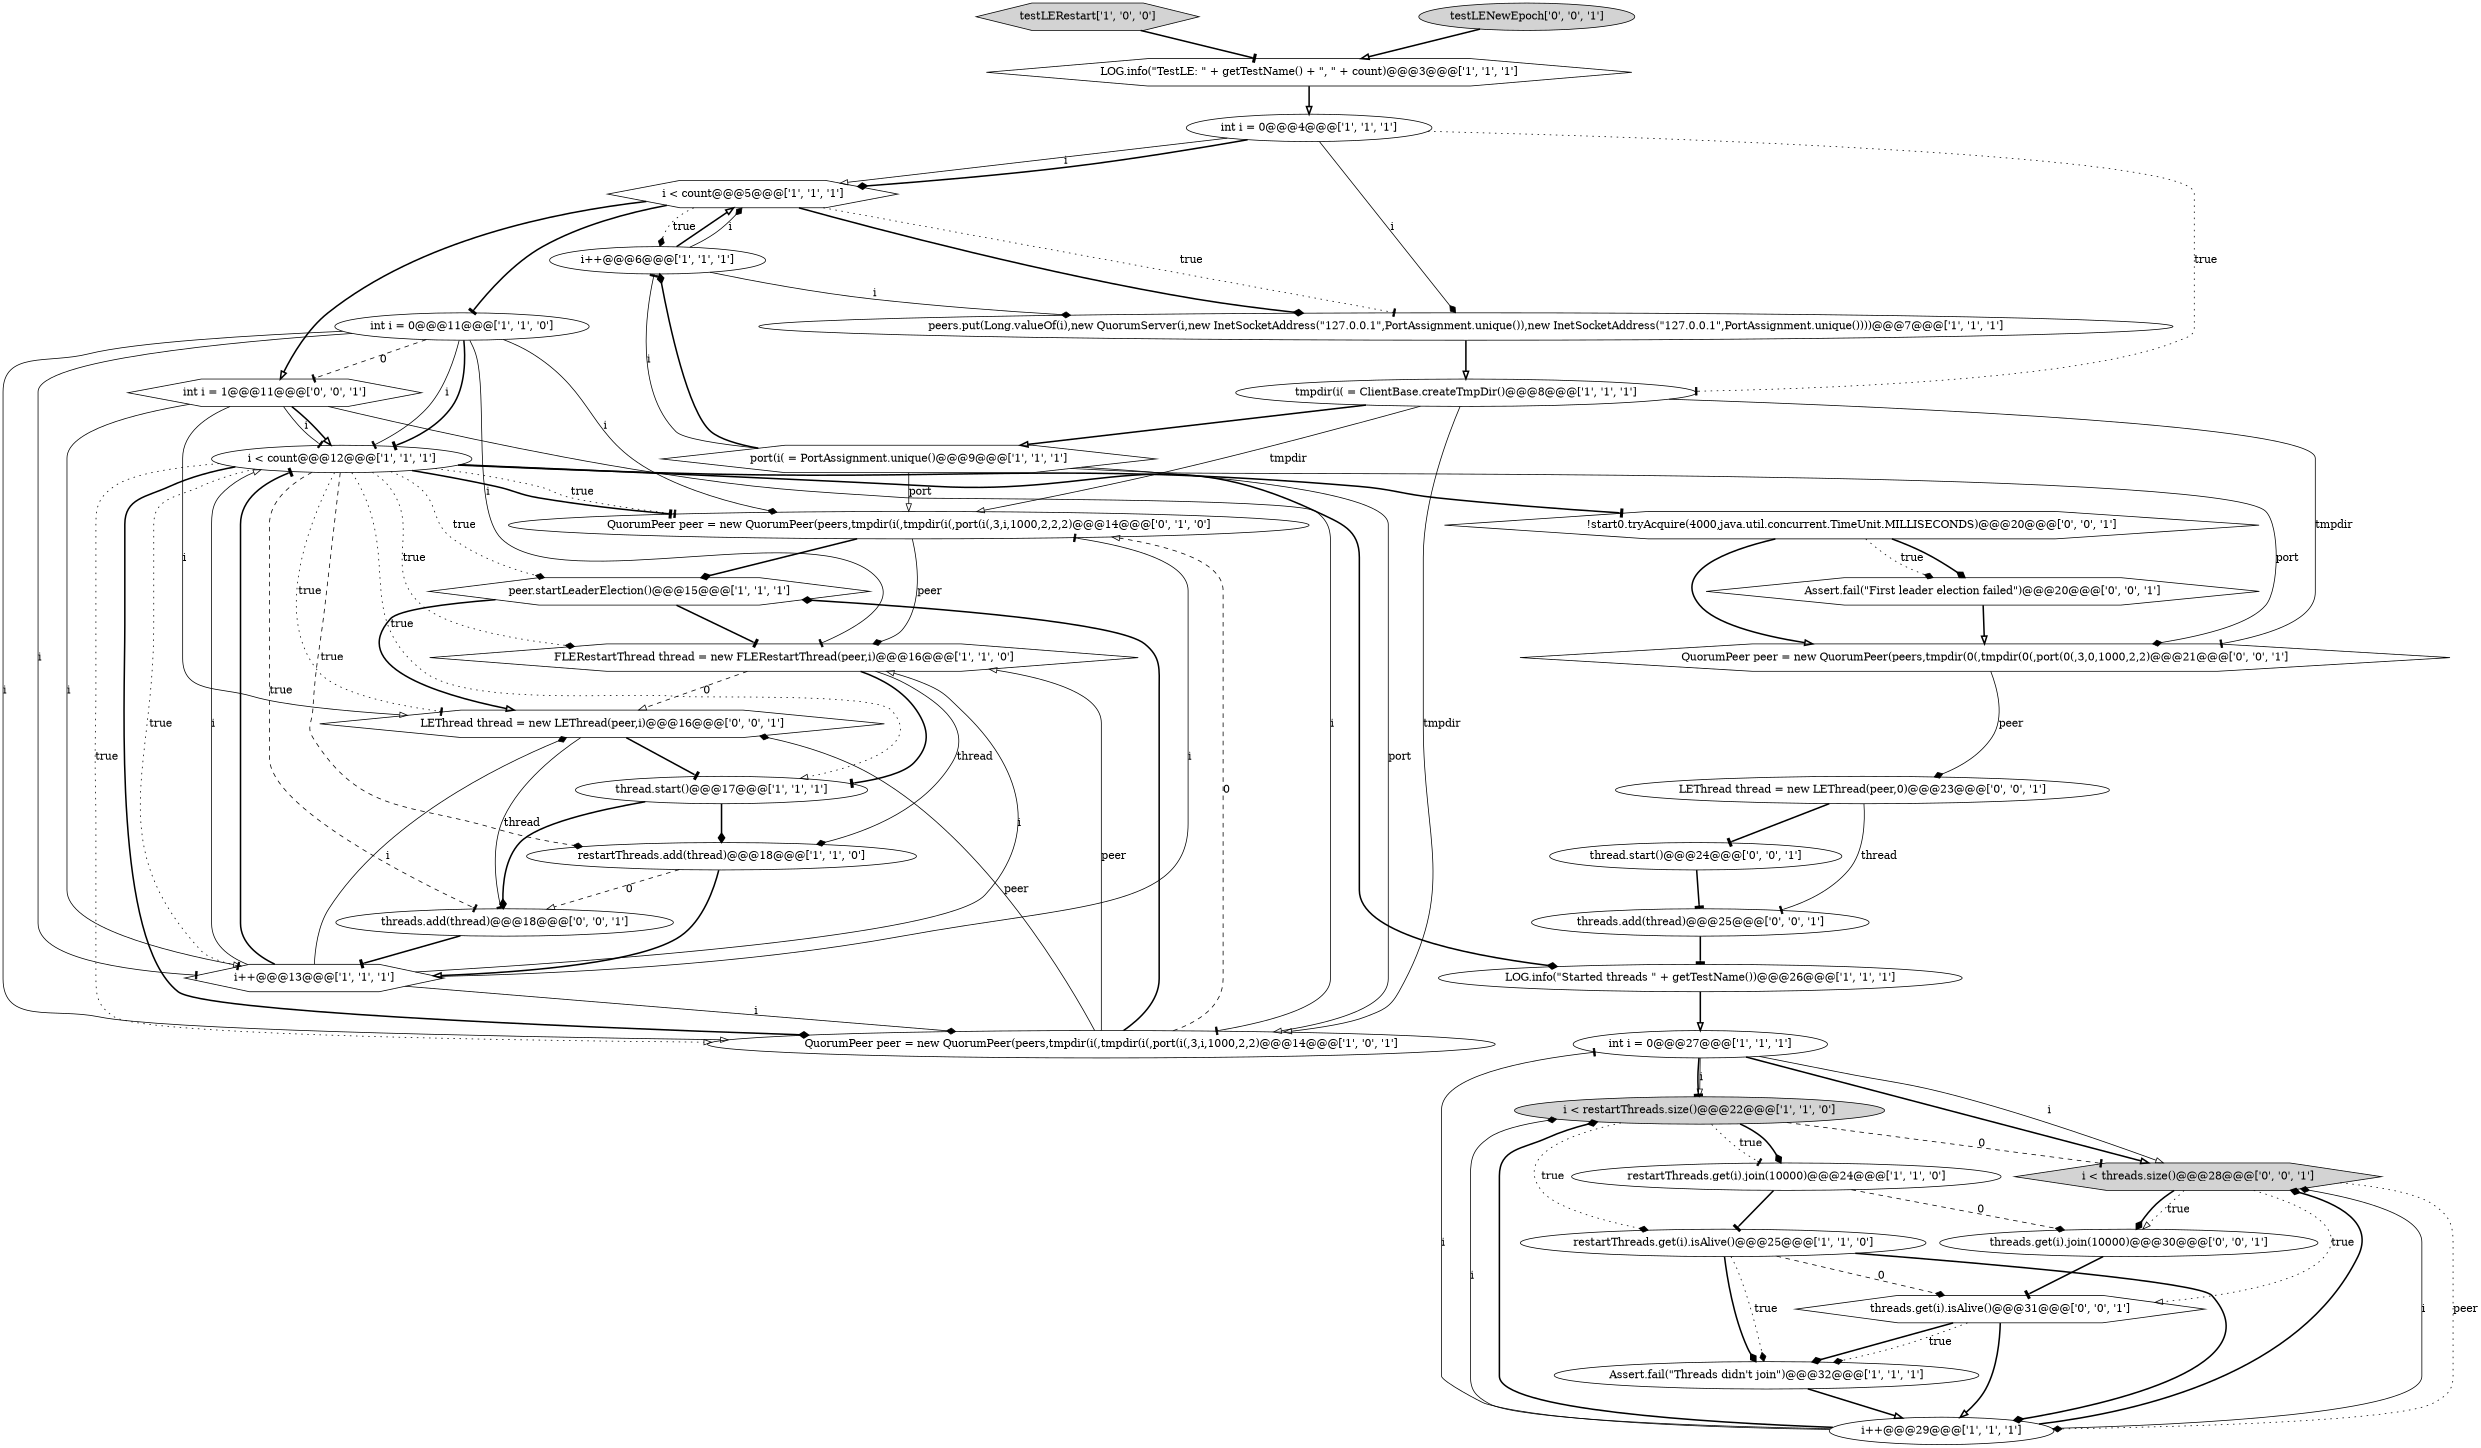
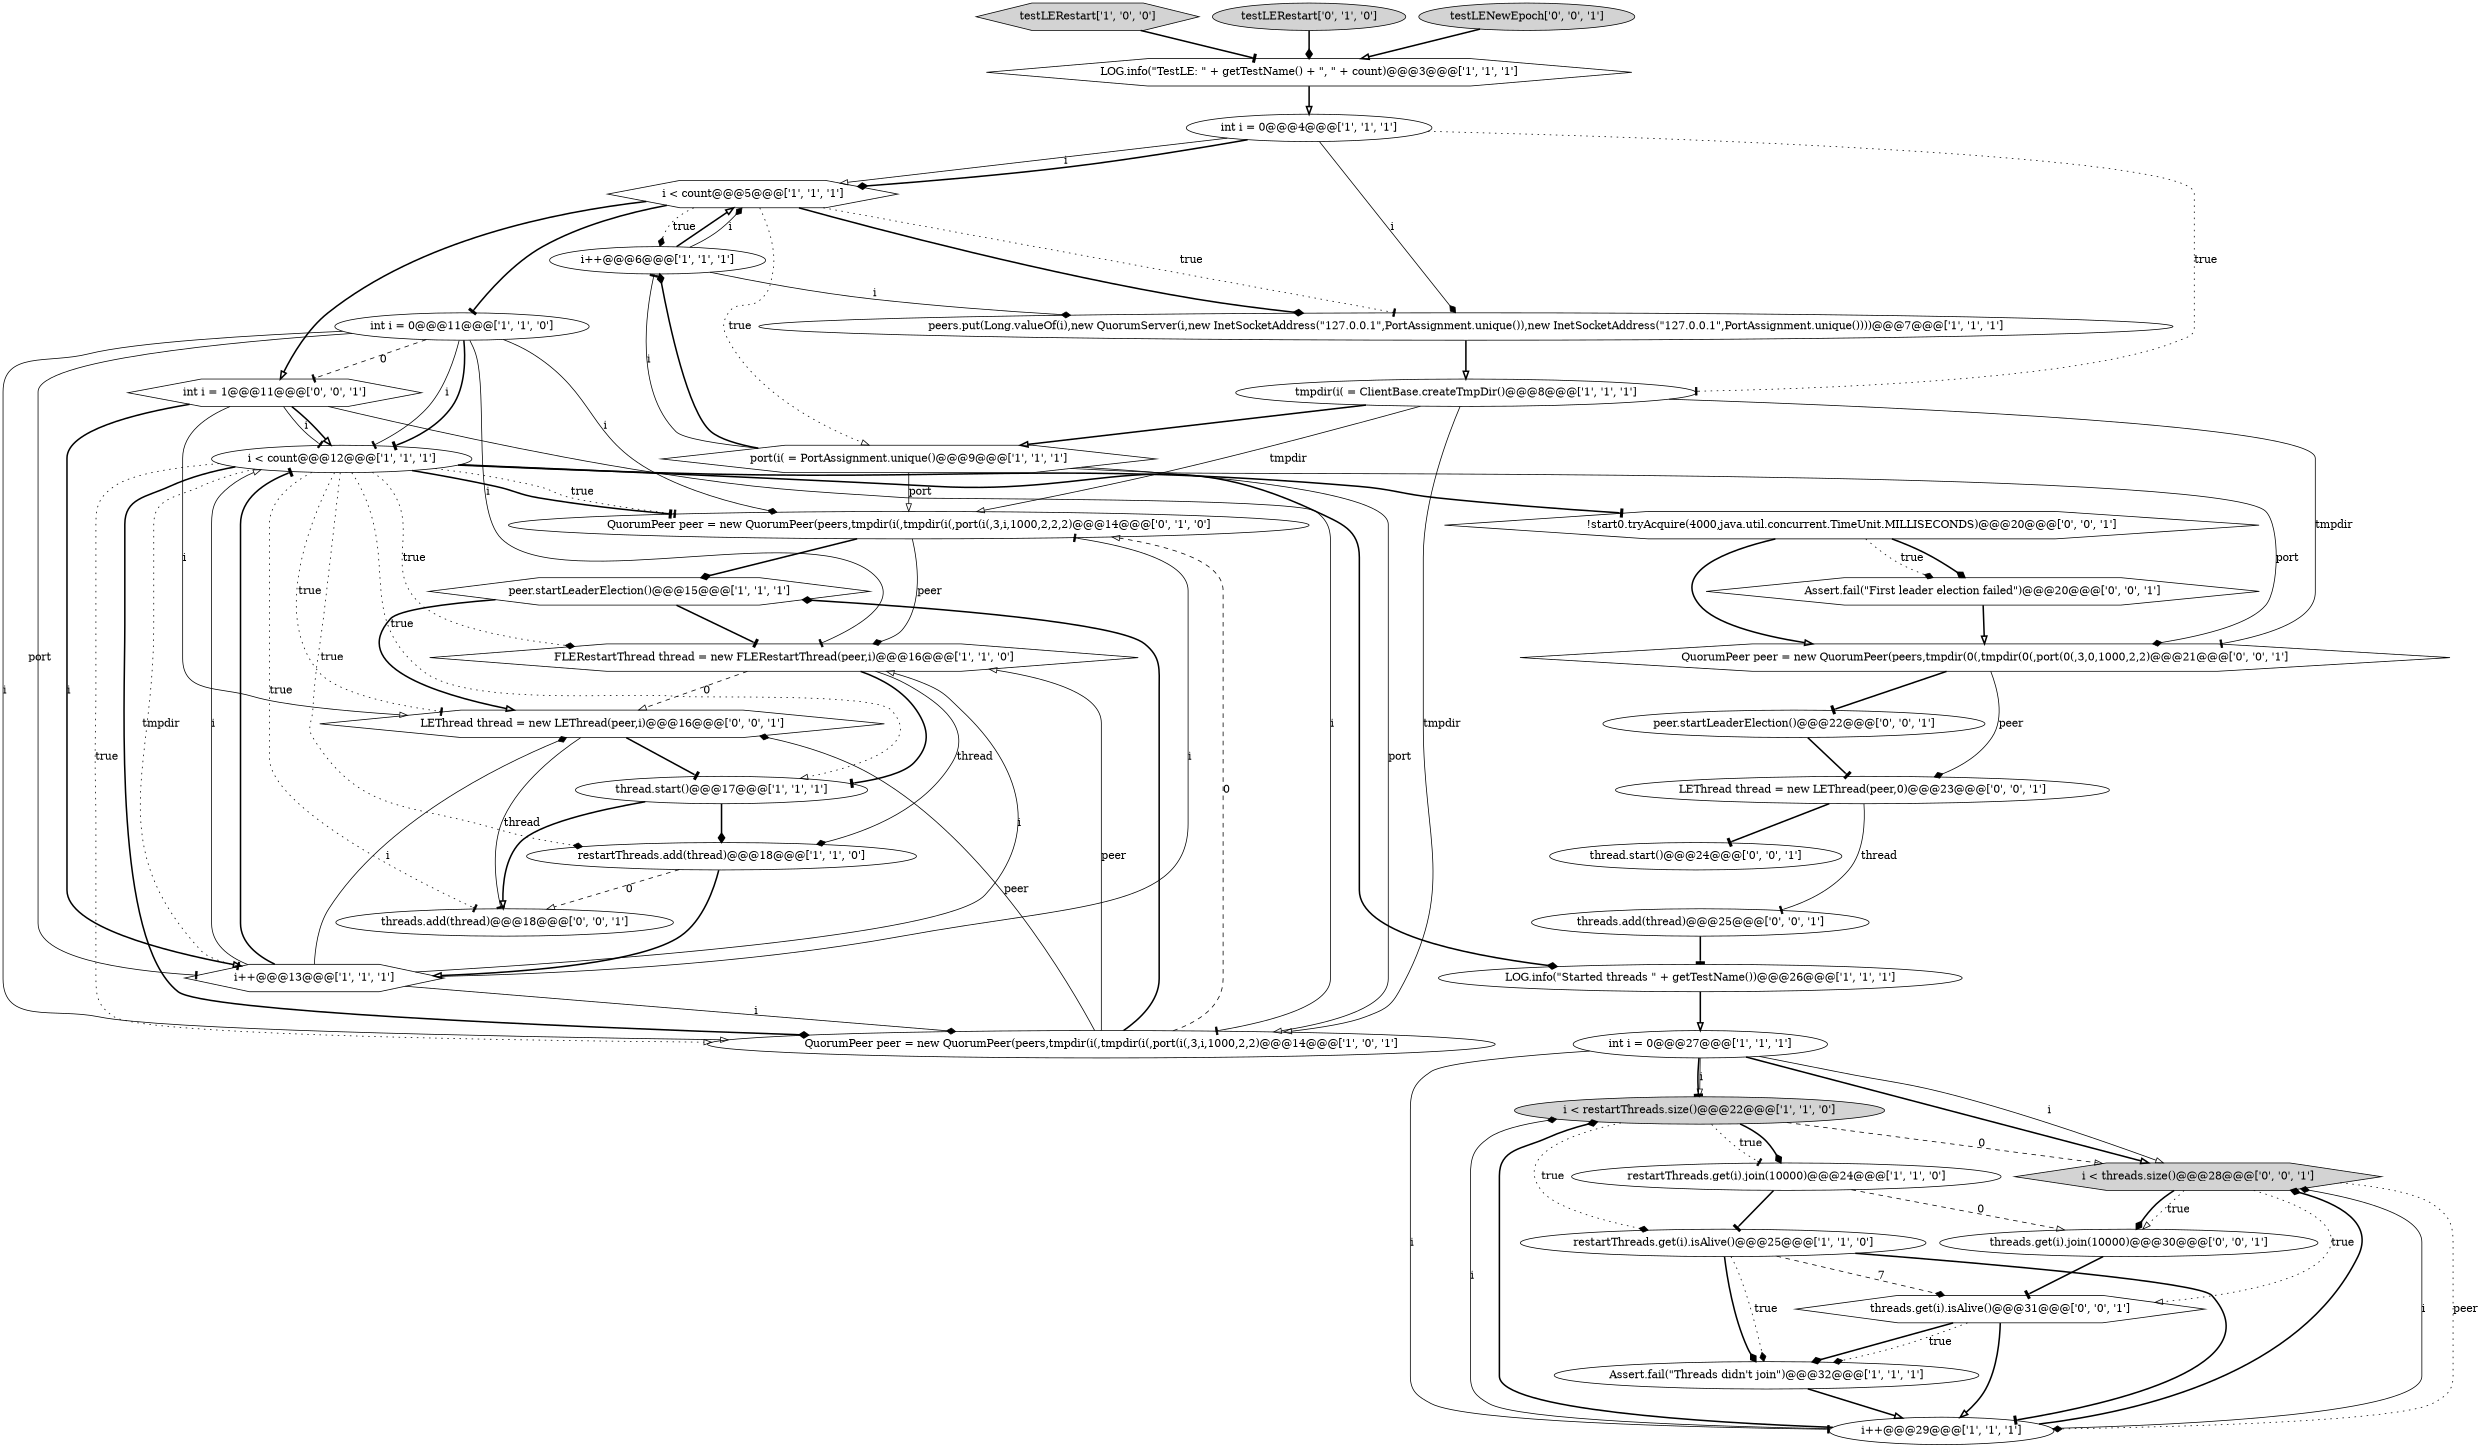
none -> (1309, 17)
none -> (731, 344)
(451, 537) -> none
(40, 658) -> (40, 658)
(67, 699) -> (67, 699)
(161, 724) -> (161, 724)
none -> (1794, 724)
(269, 735) -> (269, 735)
(320, 747) -> (320, 747)
(551, 825) -> (551, 825)
(1698, 887) -> none
(412, 949) -> none
(1943, 1143) -> (1943, 1143)
(1953, 1209) -> (1953, 1209)
(1881, 1276) -> (1881, 1276)
(2170, 1285) -> (2170, 1285)
(1442, 1357) -> (1410, 1357)
